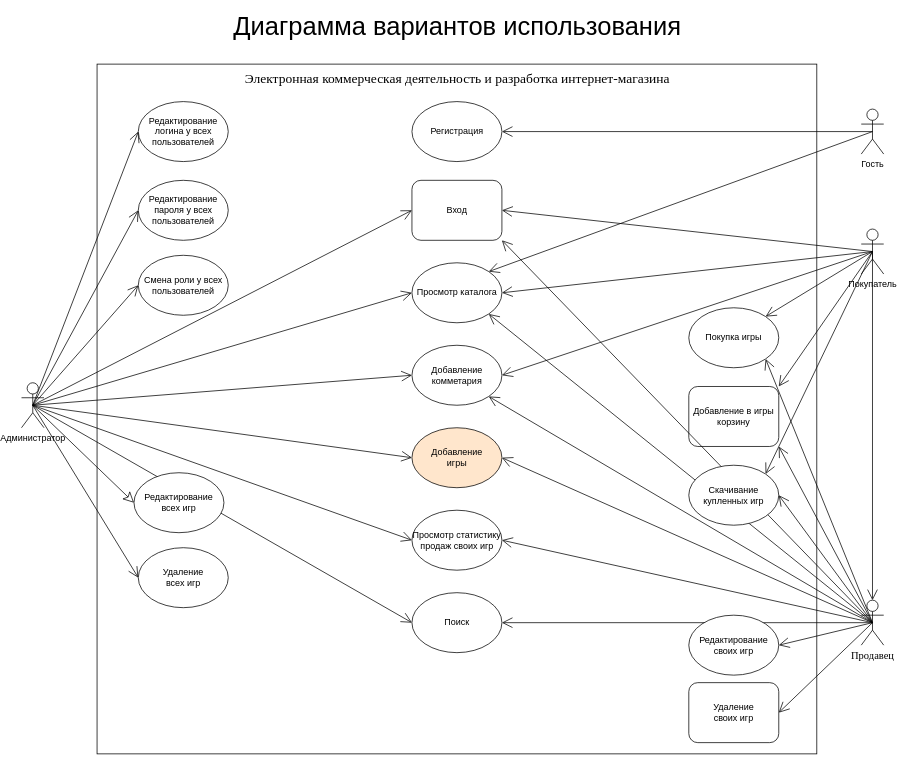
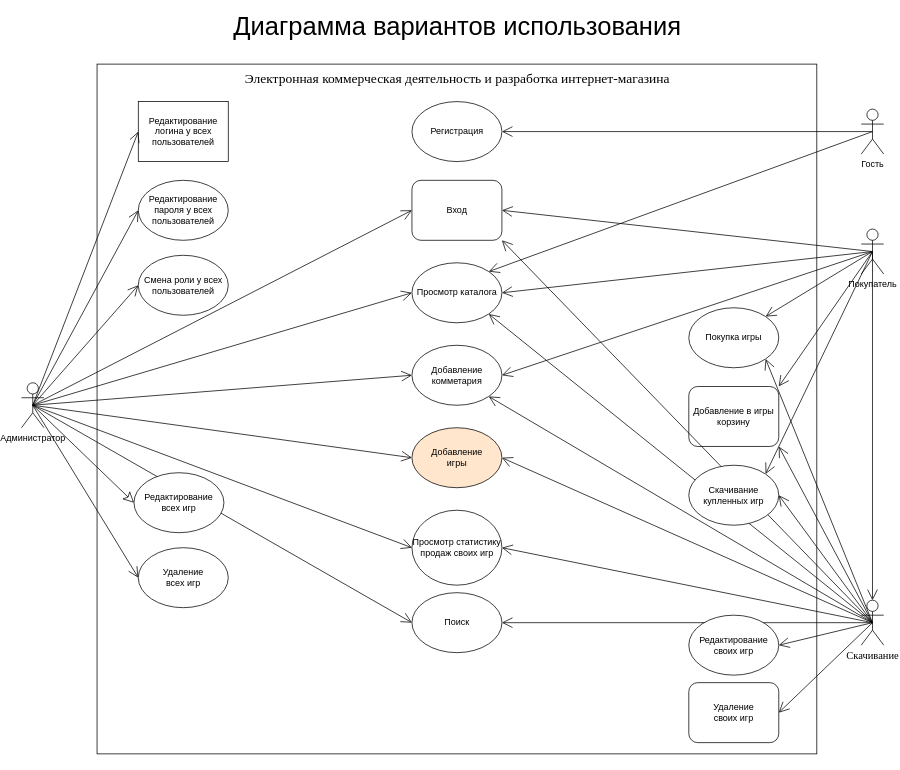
(183, 132) -> (183, 132)
(457, 540) -> (457, 548)
(873, 657) -> (873, 657)
